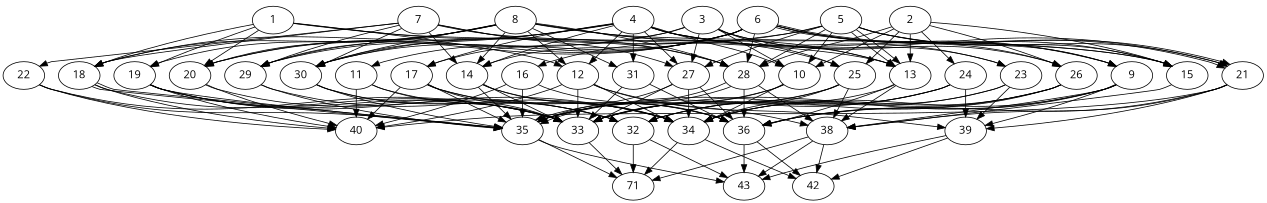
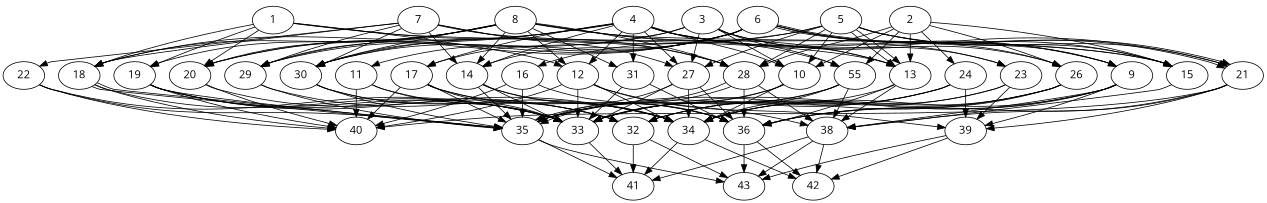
(752, 44) -> none
(855, 76) -> (855, 76)
(633, 186) -> (633, 186)
